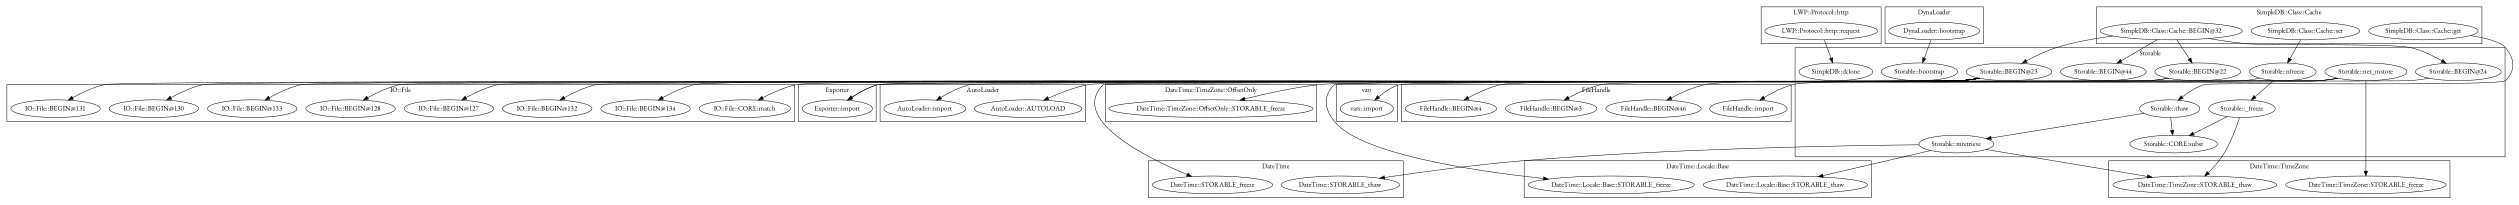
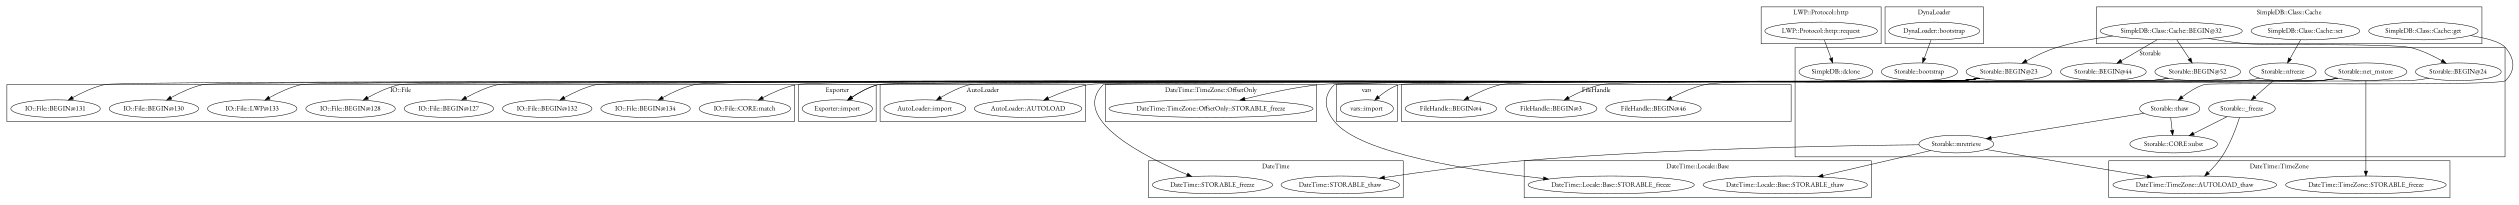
(2198, 72) -> (2198, 72)
(252, 109) -> (252, 109)
(1748, 109) -> none
(2195, 185) -> (2195, 185)
